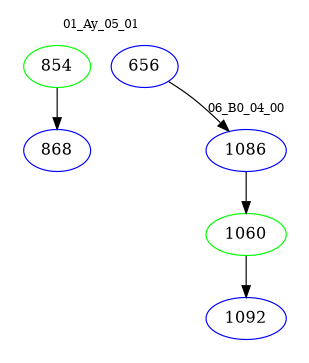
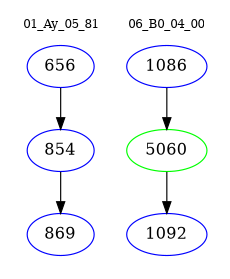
(101, 25) -> (61, 25)
(57, 66) -> (61, 150)
(205, 108) -> (61, 103)
(57, 150) -> (61, 235)
(246, 235) -> (167, 150)
